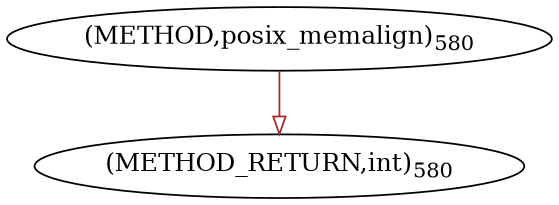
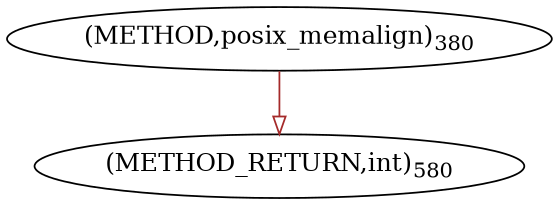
(454, 36) -> (454, 36)
